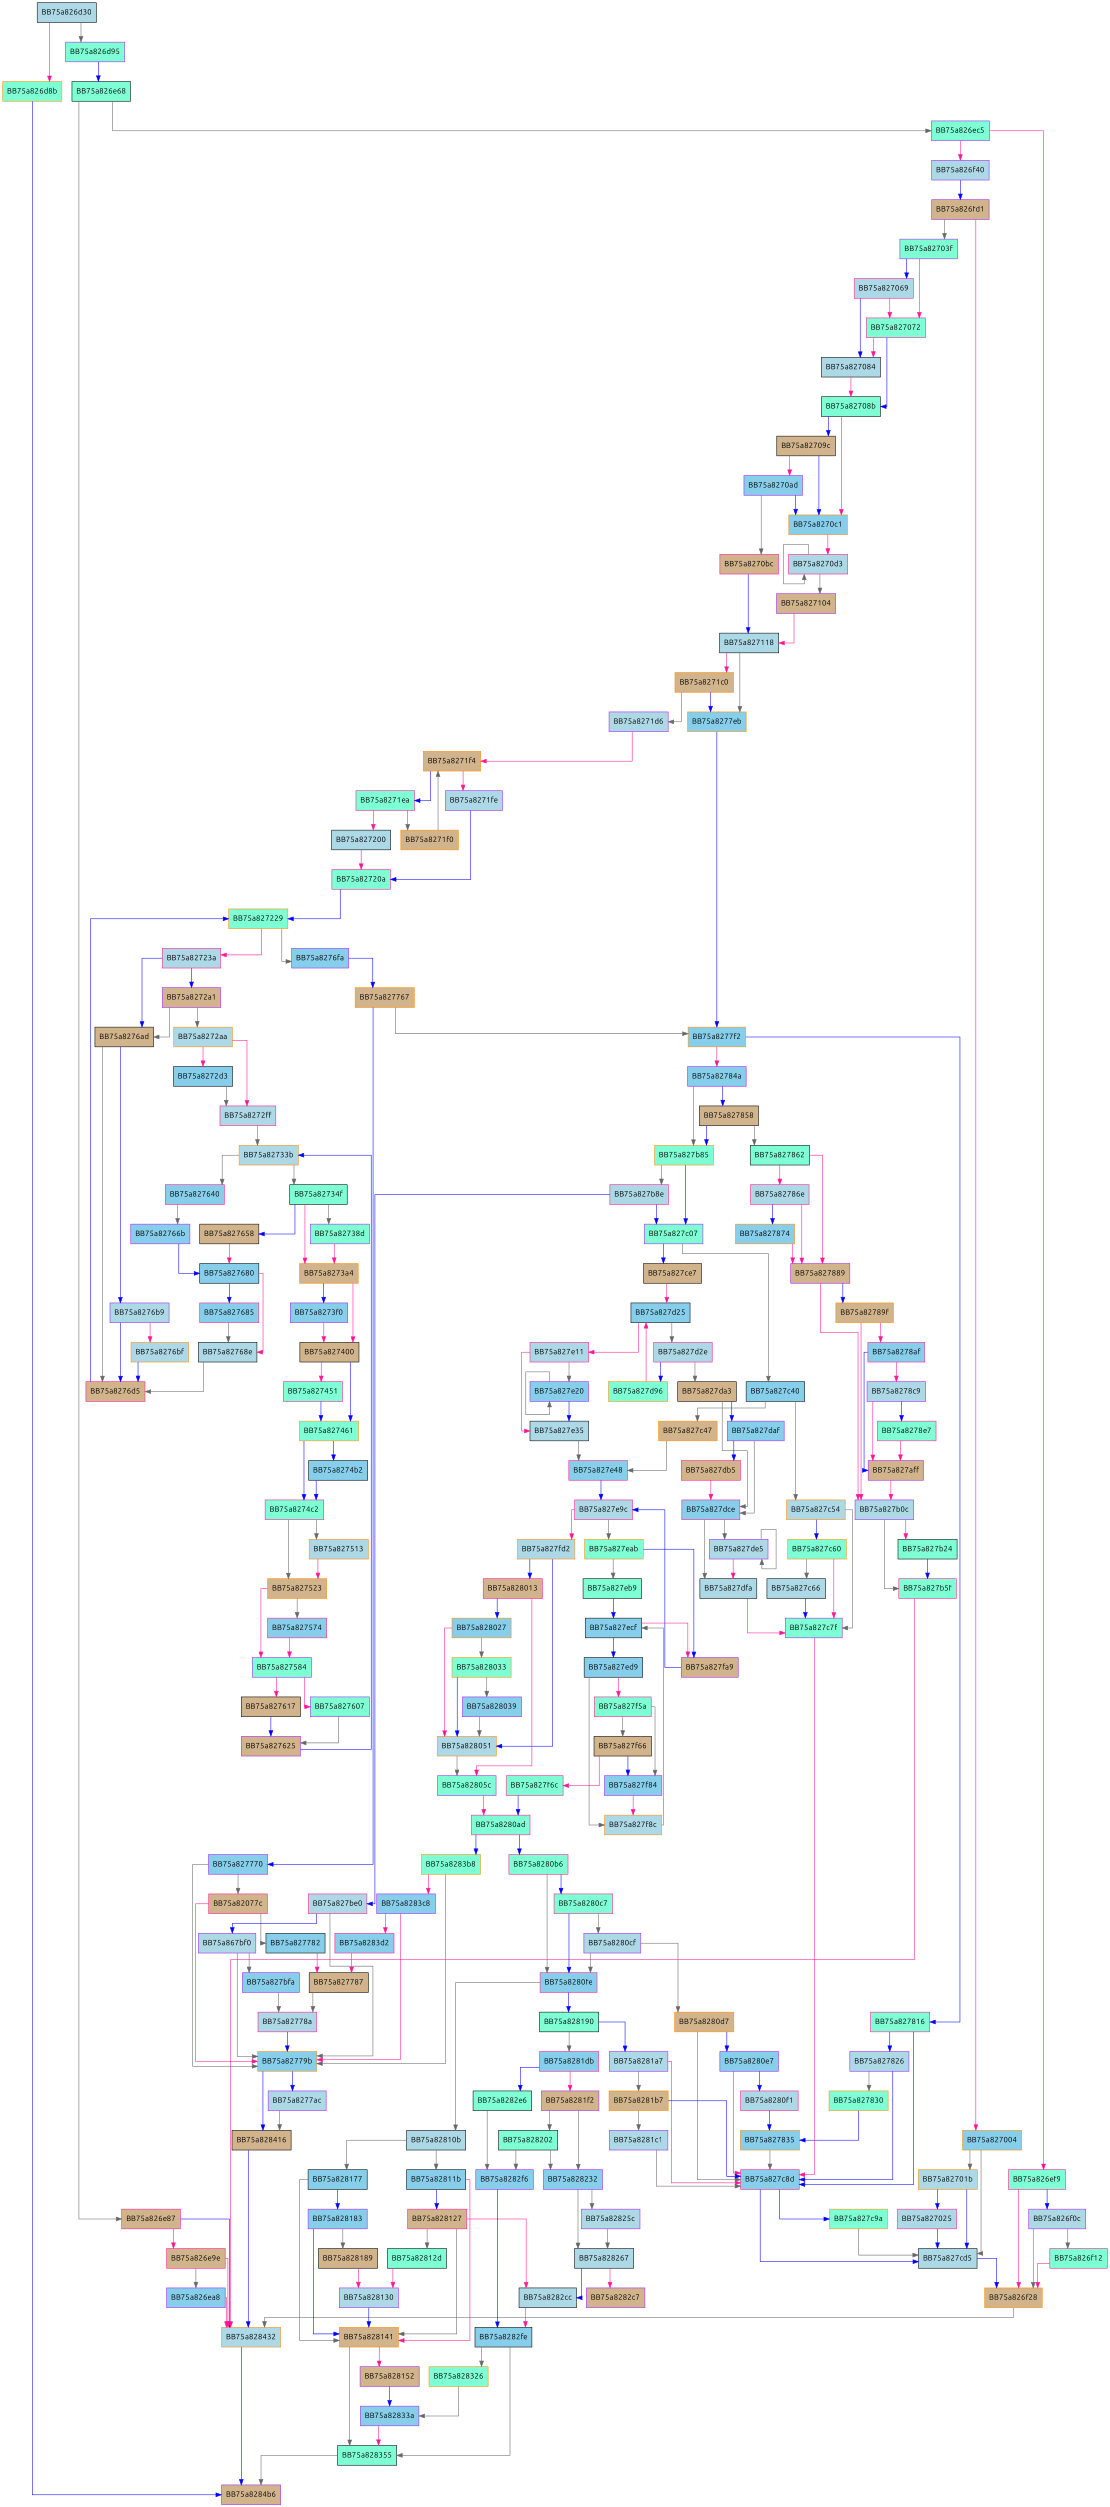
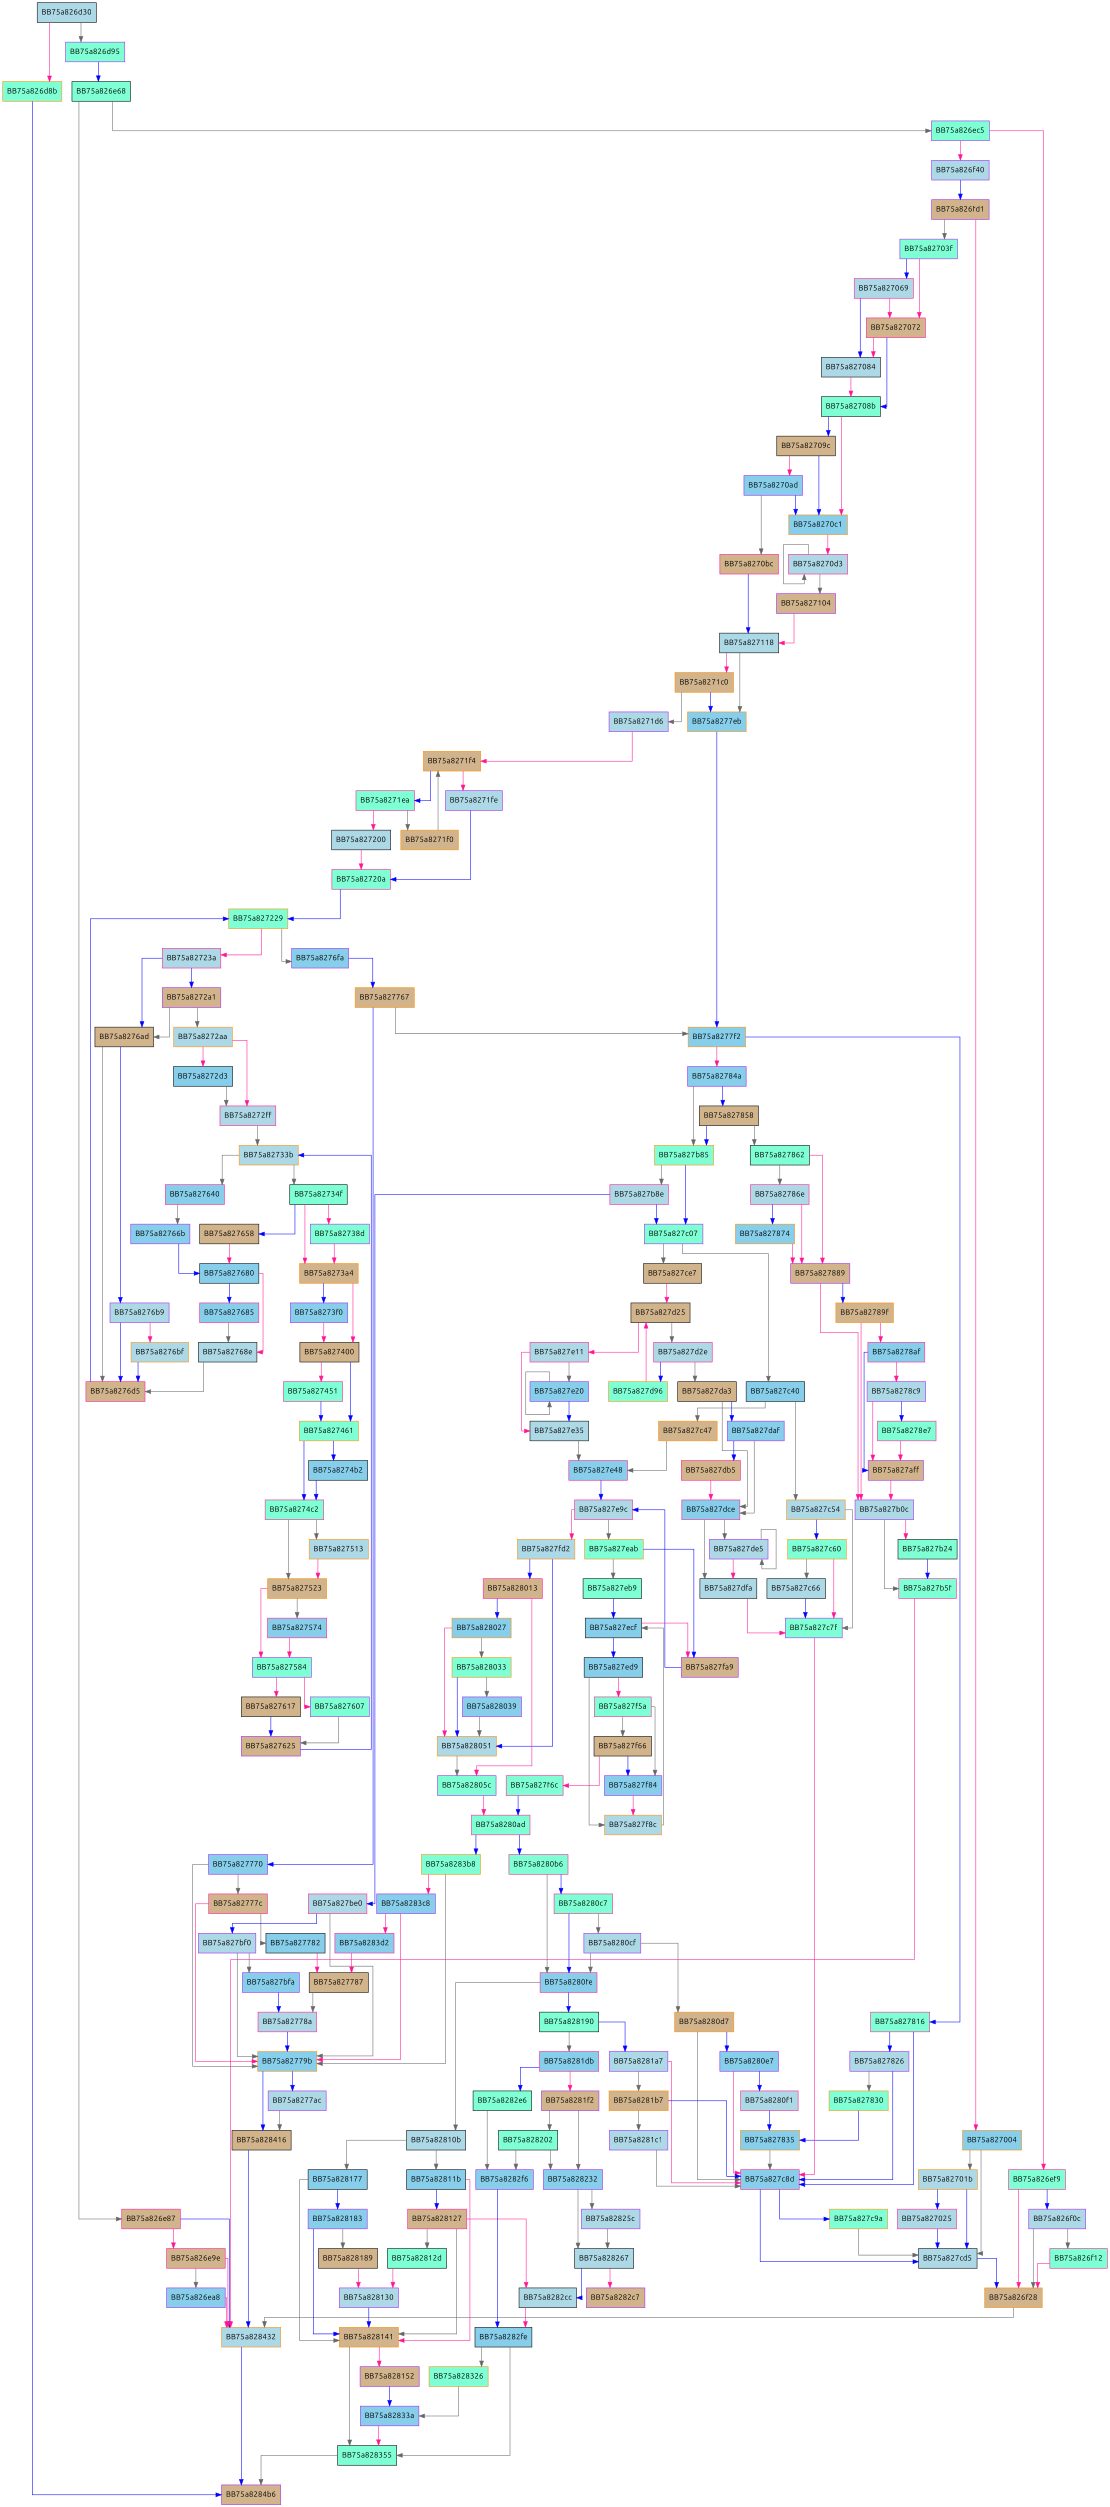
(896, 328) -> (896, 328)
(780, 1172) -> (780, 1172)
(329, 1211) -> (329, 1211)
(663, 1251) -> (663, 1251)
(660, 1313) -> (660, 1313)
(238, 1904) -> (238, 1904)
(227, 1943) -> (227, 1943)
(279, 1999) -> (279, 1999)
